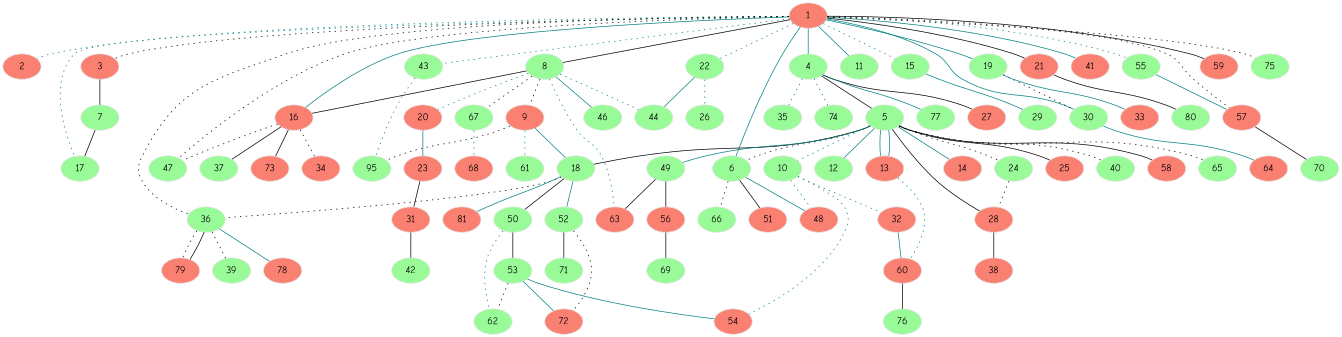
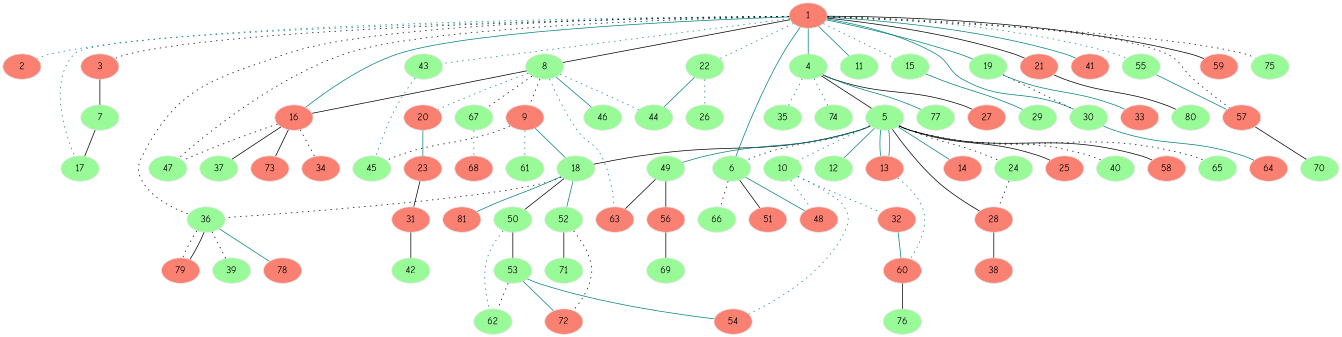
(372, 169) -> (372, 169)
